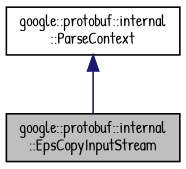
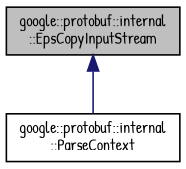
(93, 93) -> (93, 93)
